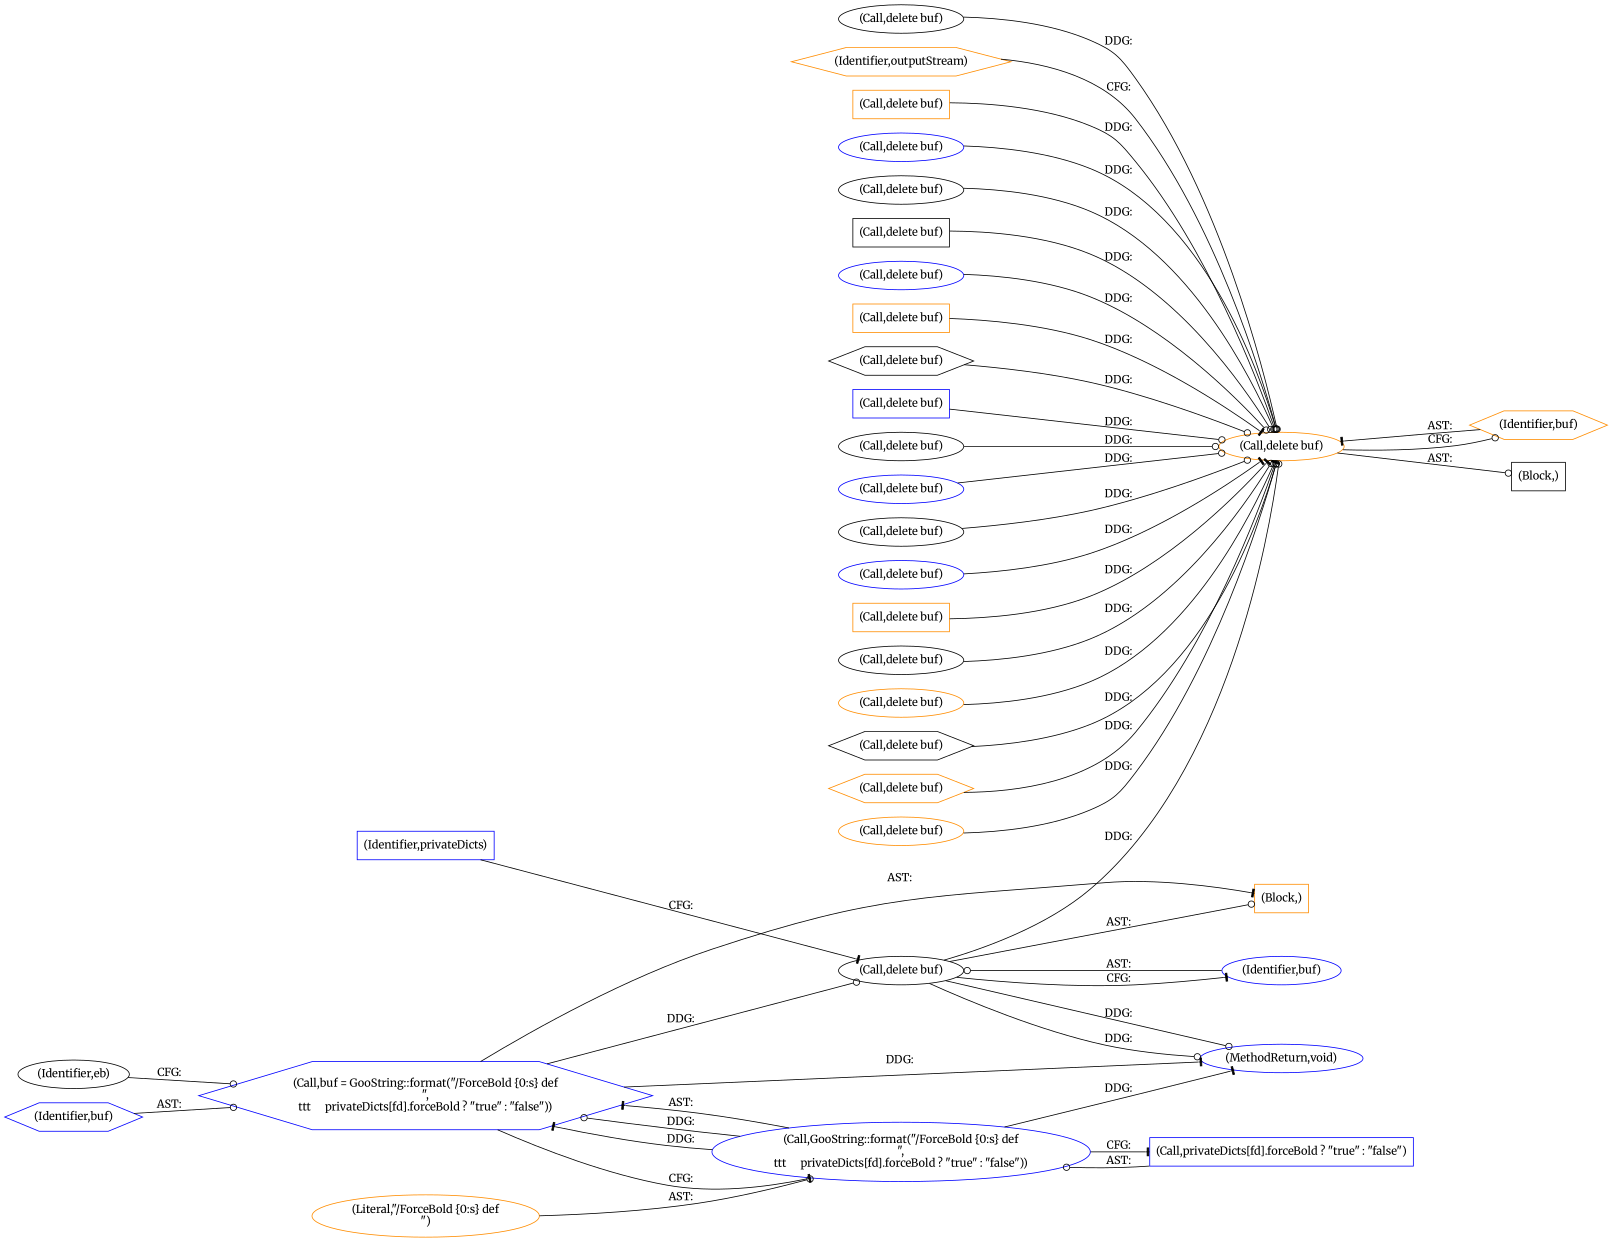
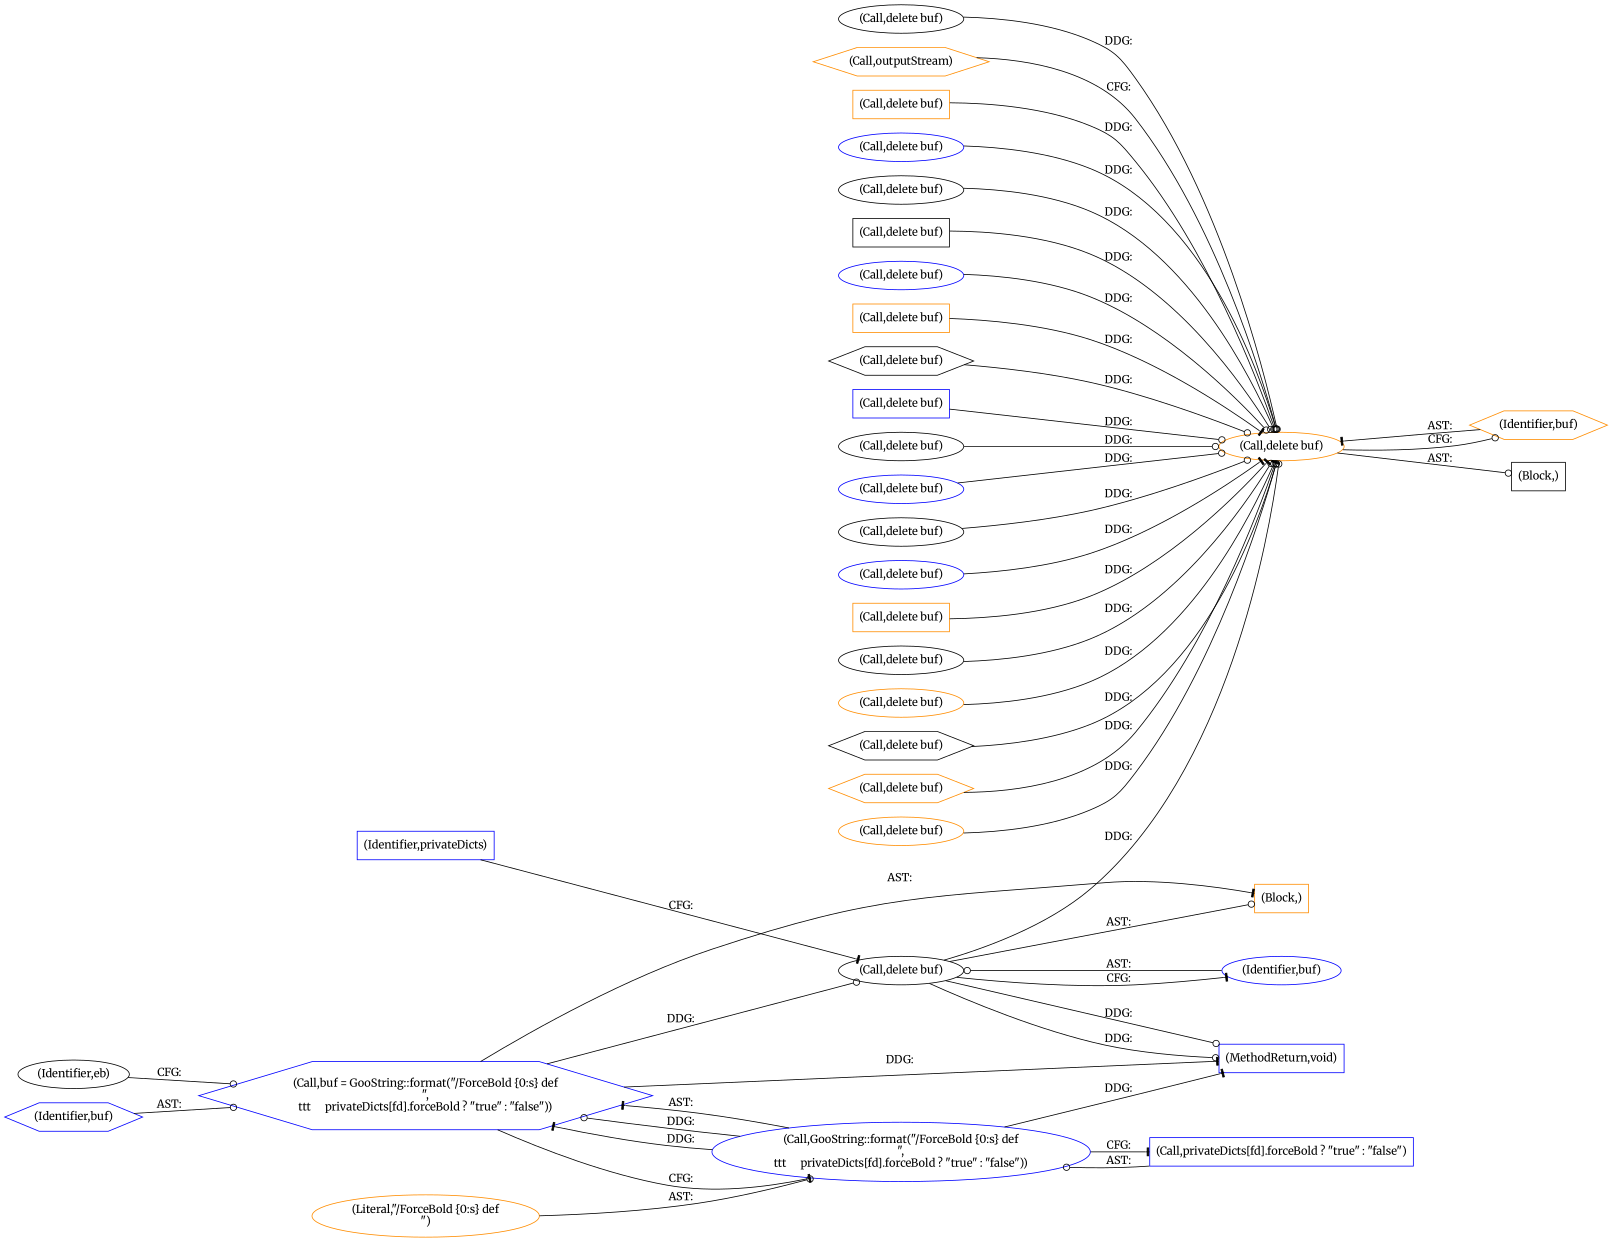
(901, 62) -> (901, 62)
(1282, 1058) -> (1282, 1058)
